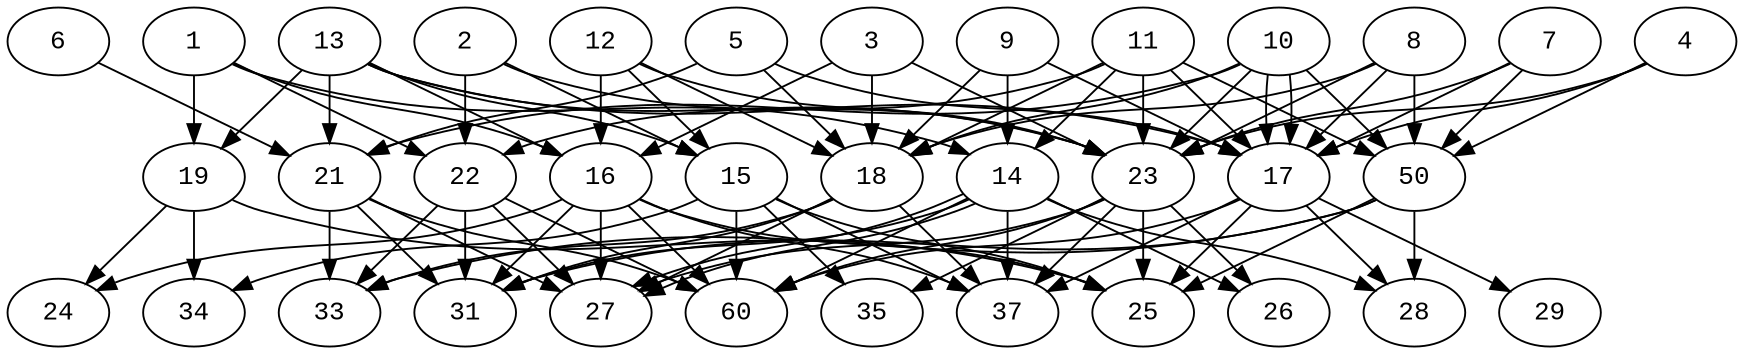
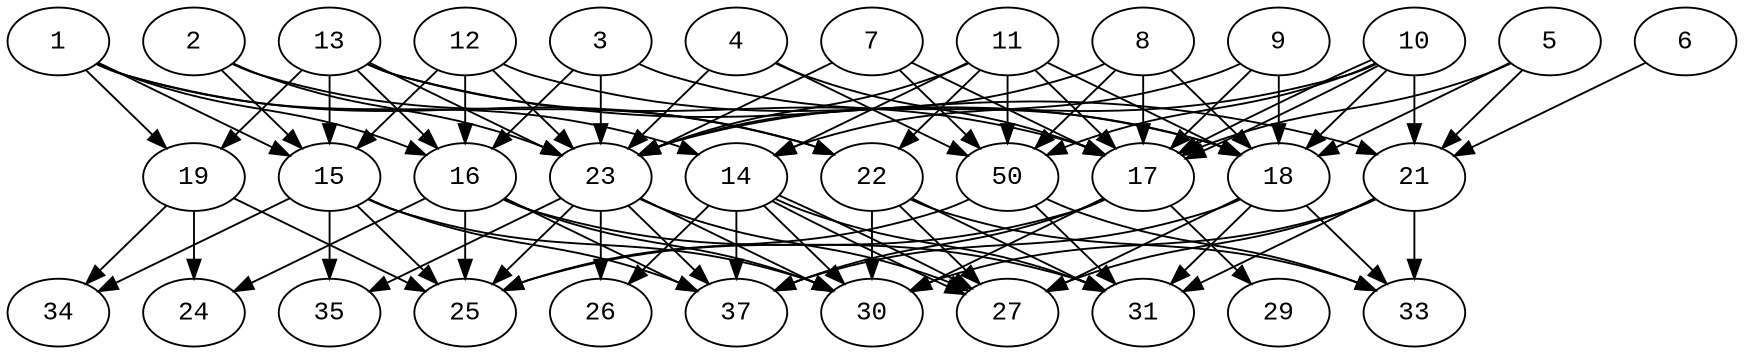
none -> (190, 107)
(601, 236) -> none
(736, 313) -> (872, 313)
(1414, 313) -> none
